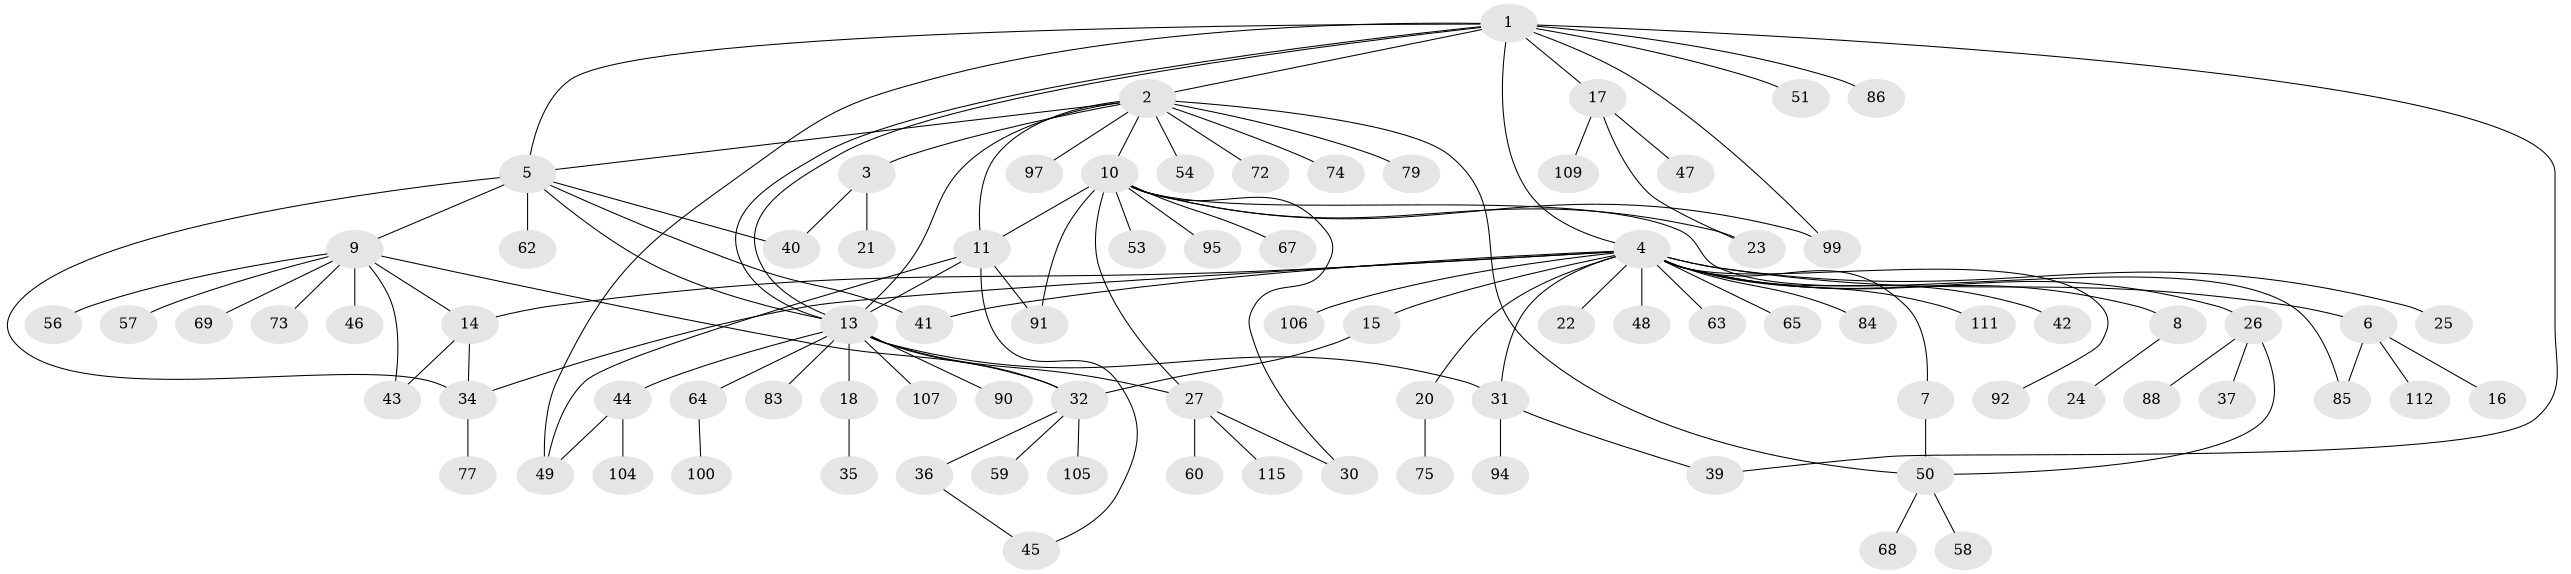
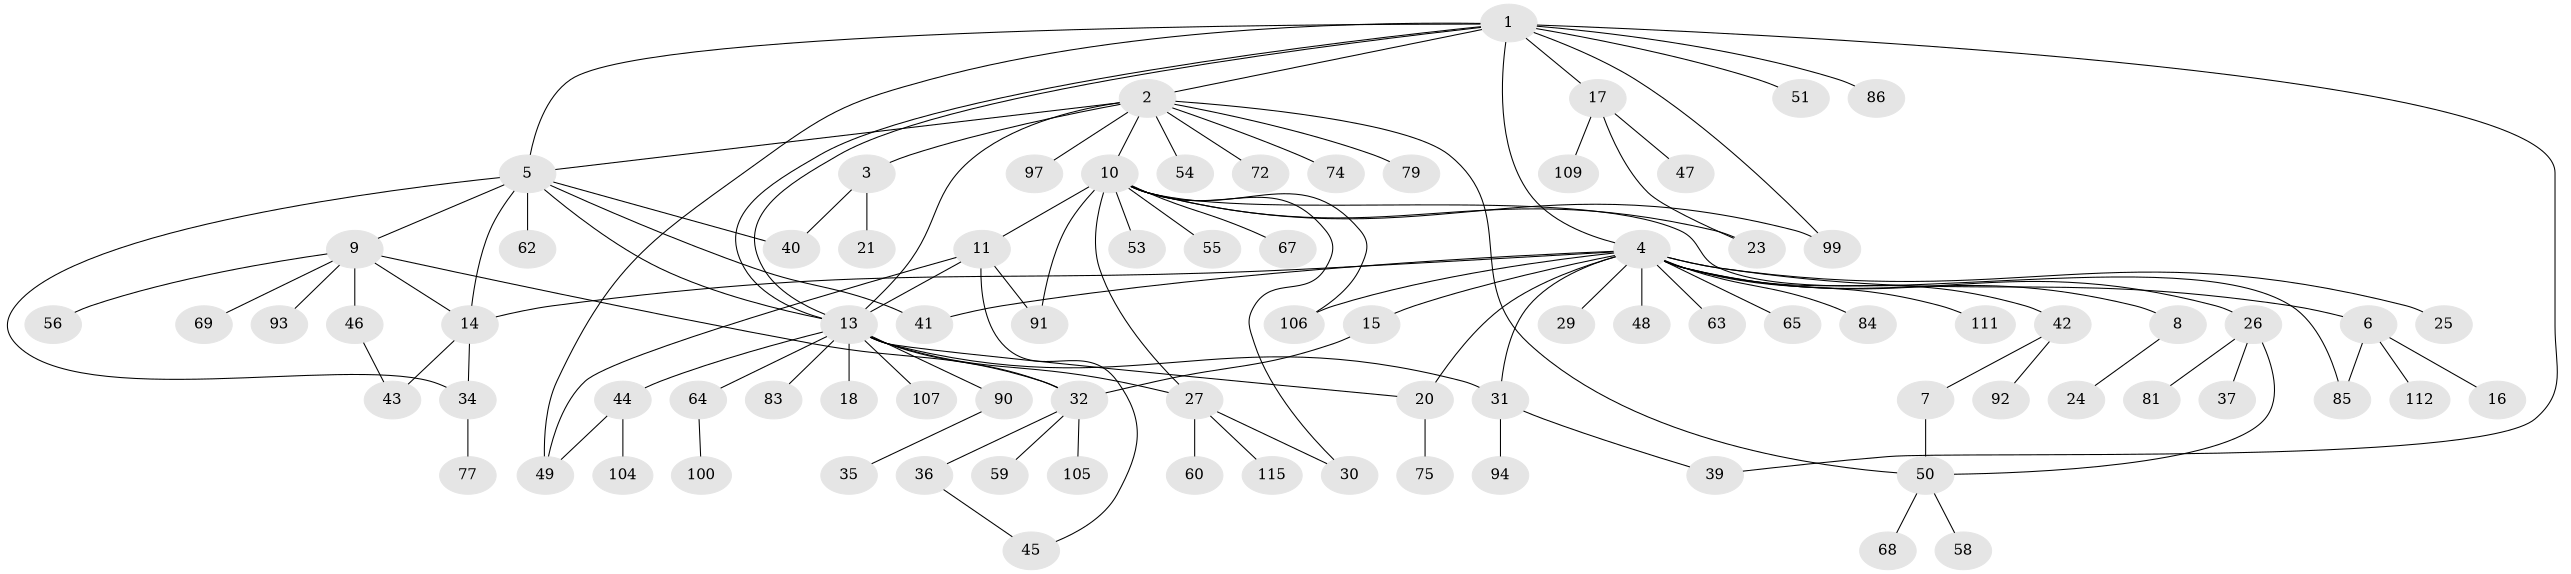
(1006, 146) -> none
none -> (1302, 196)
none -> (484, 245)
(1212, 249) -> (1212, 249)
(1951, 270) -> (2032, 362)
(1076, 284) -> none
(1904, 304) -> (1994, 362)
(396, 320) -> (374, 362)
(129, 325) -> none
(279, 325) -> (279, 325)
(1566, 325) -> (1566, 325)
none -> (1146, 372)
(2152, 400) -> (2152, 400)
(849, 438) -> (927, 438)
